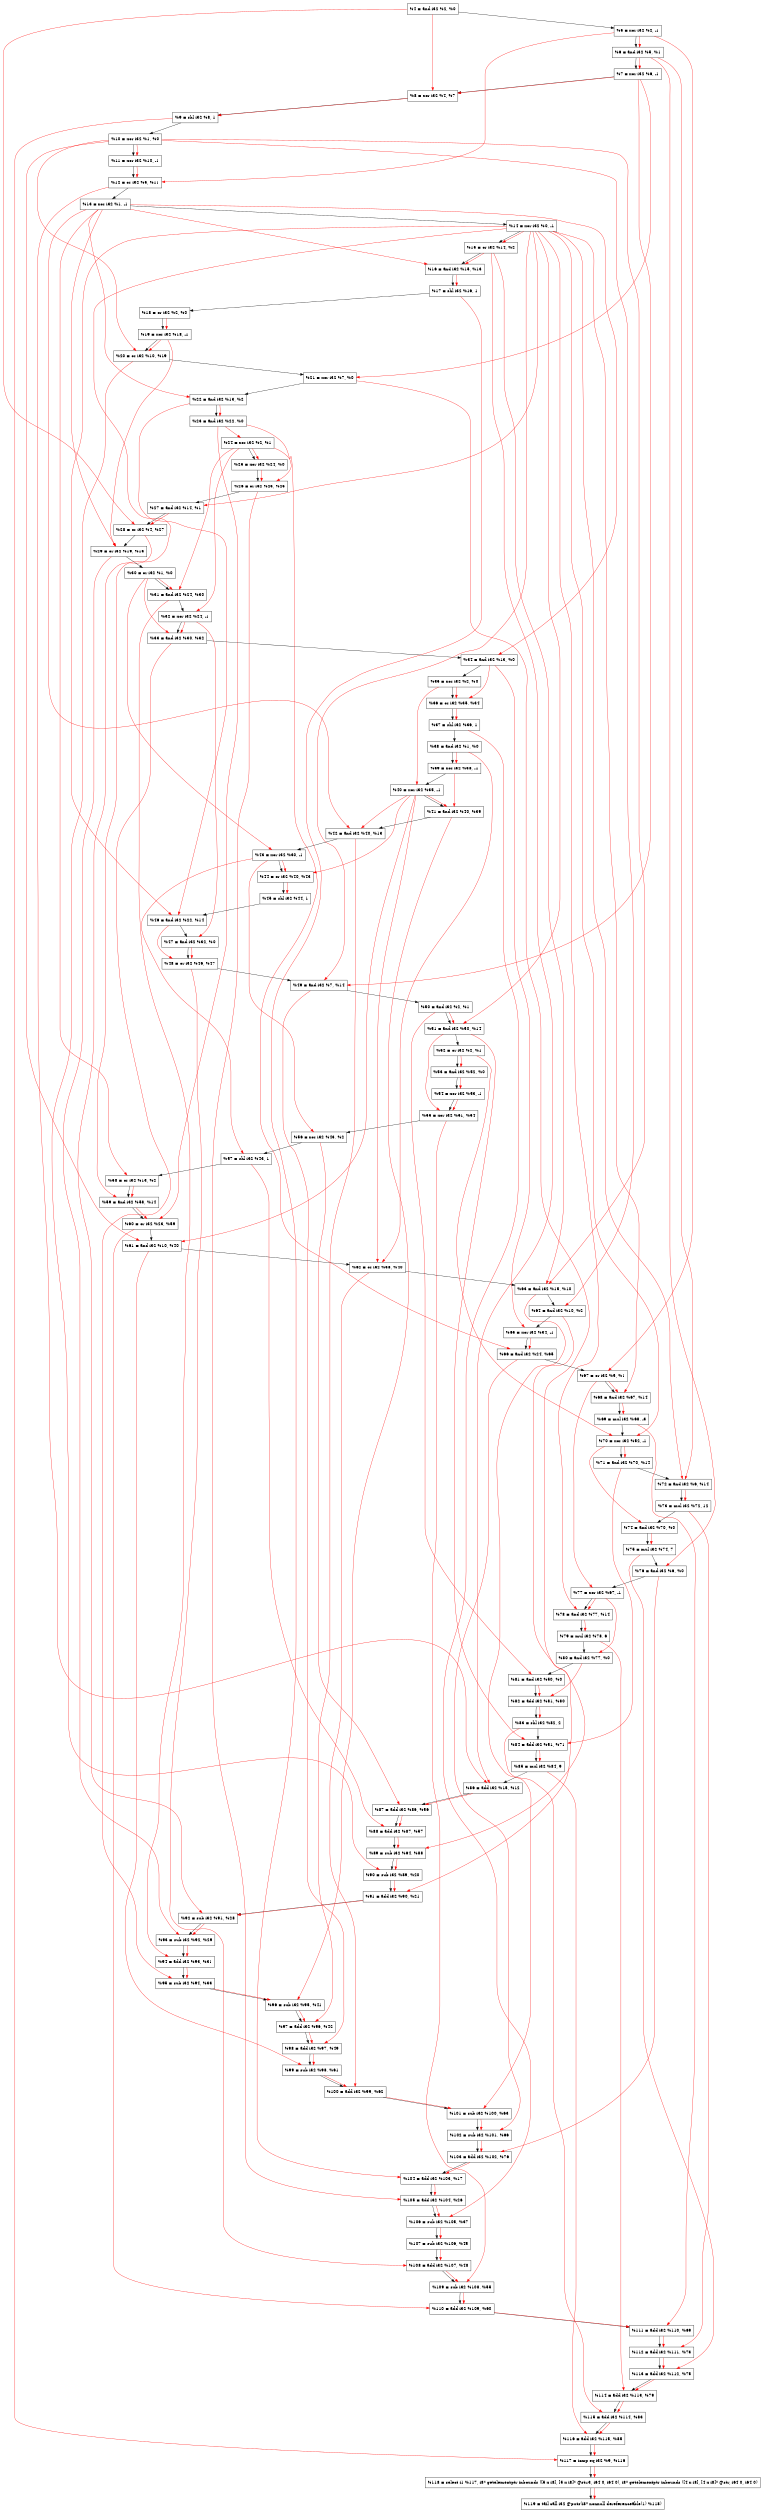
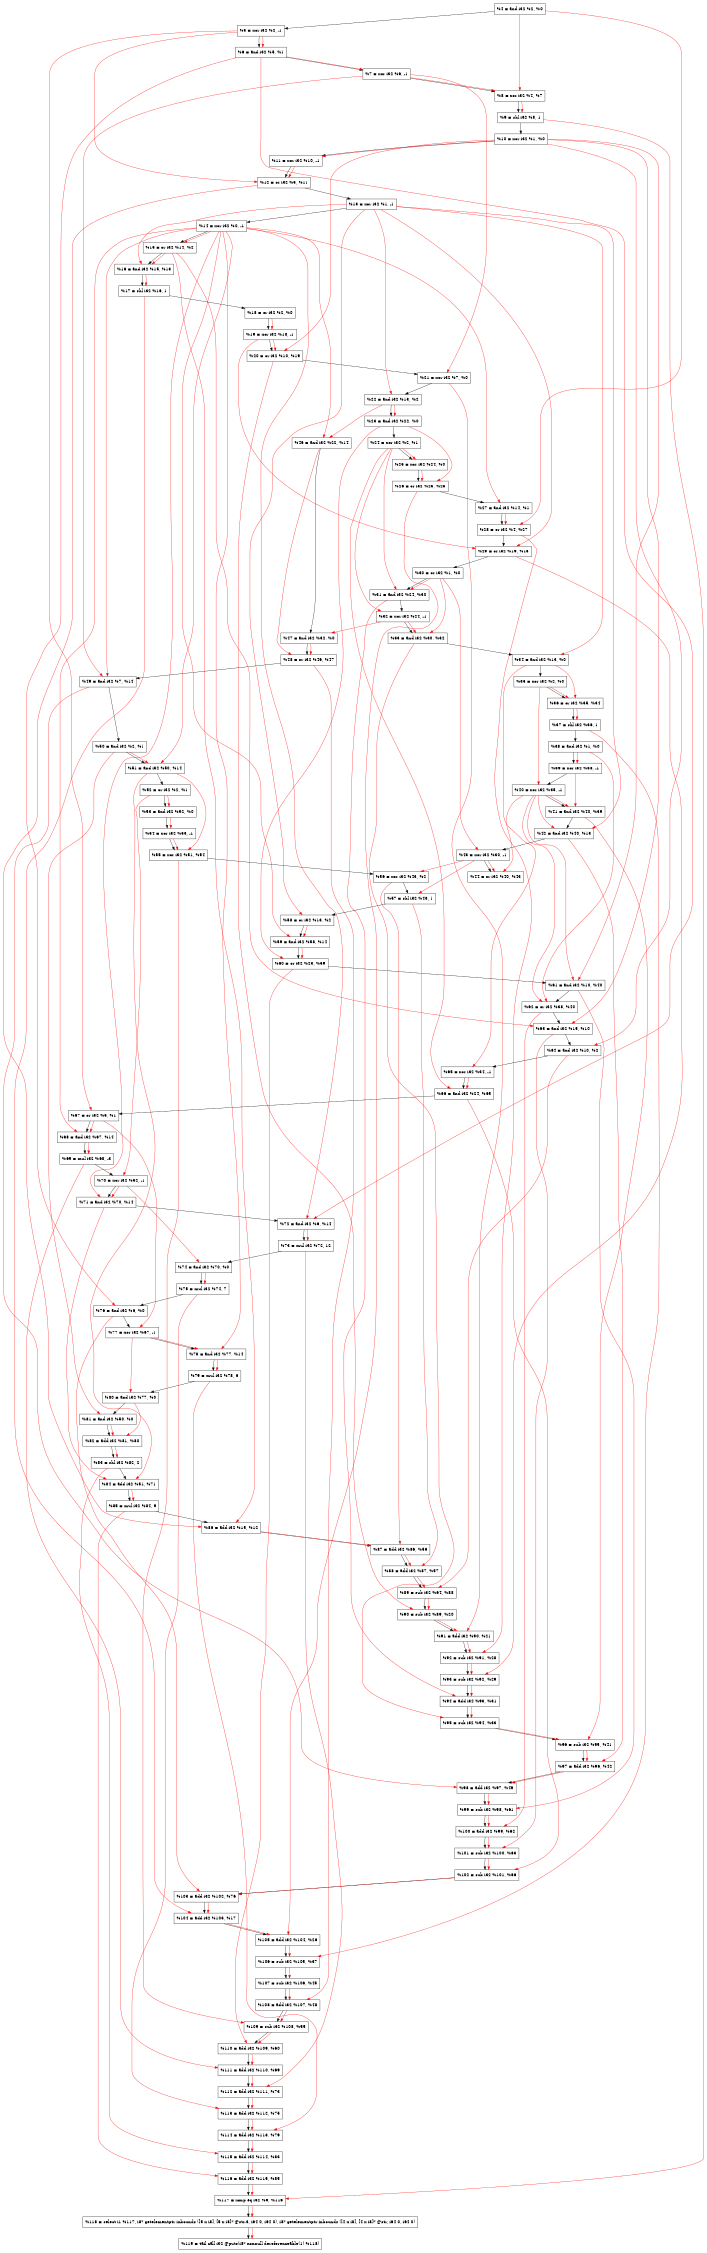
(232, 431) -> (394, 431)
(583, 840) -> (159, 732)
(285, 899) -> none
